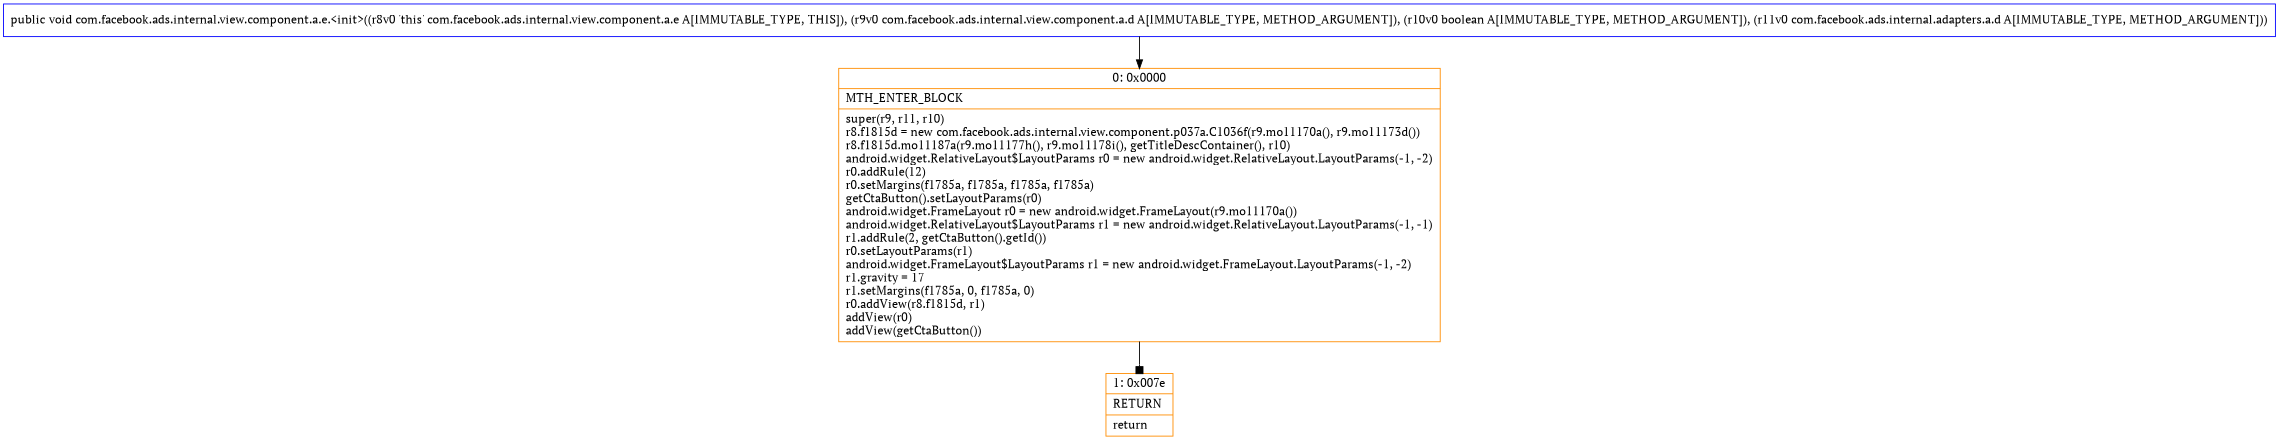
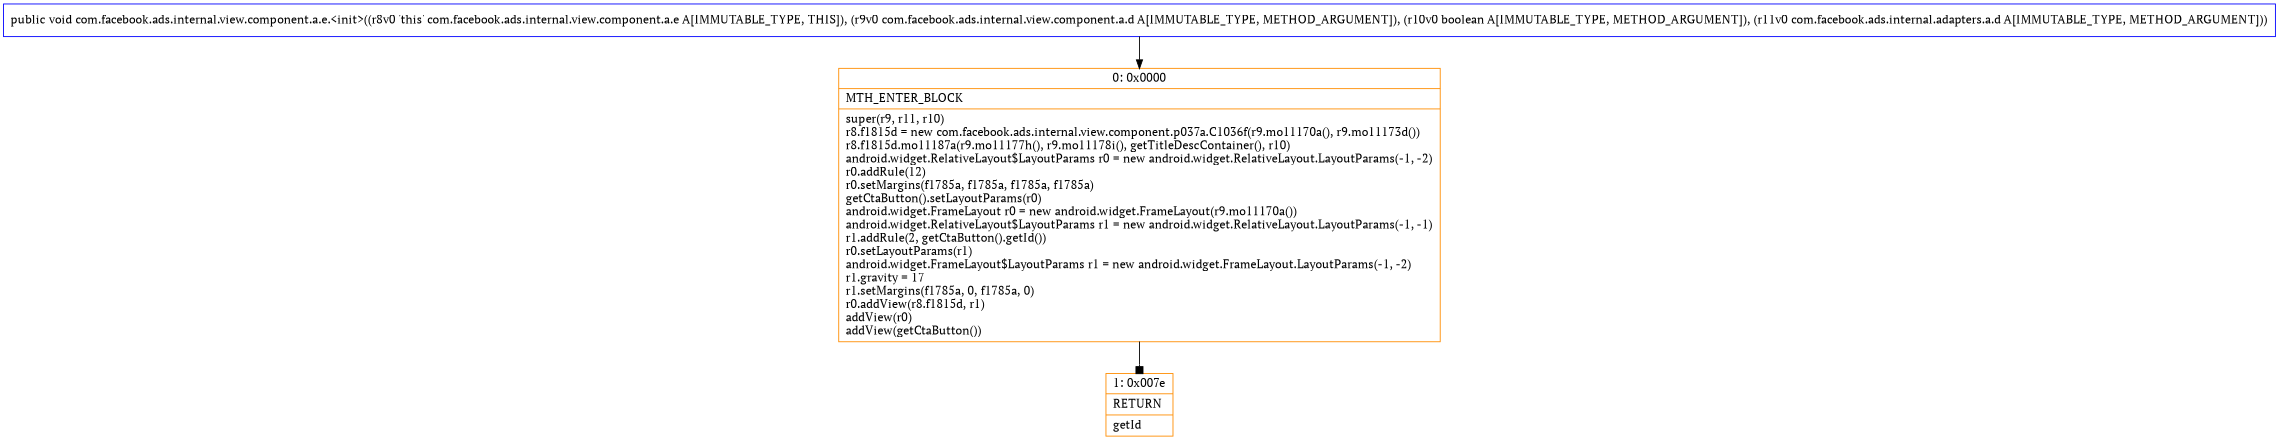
(1131, 425) -> (1128, 425)
